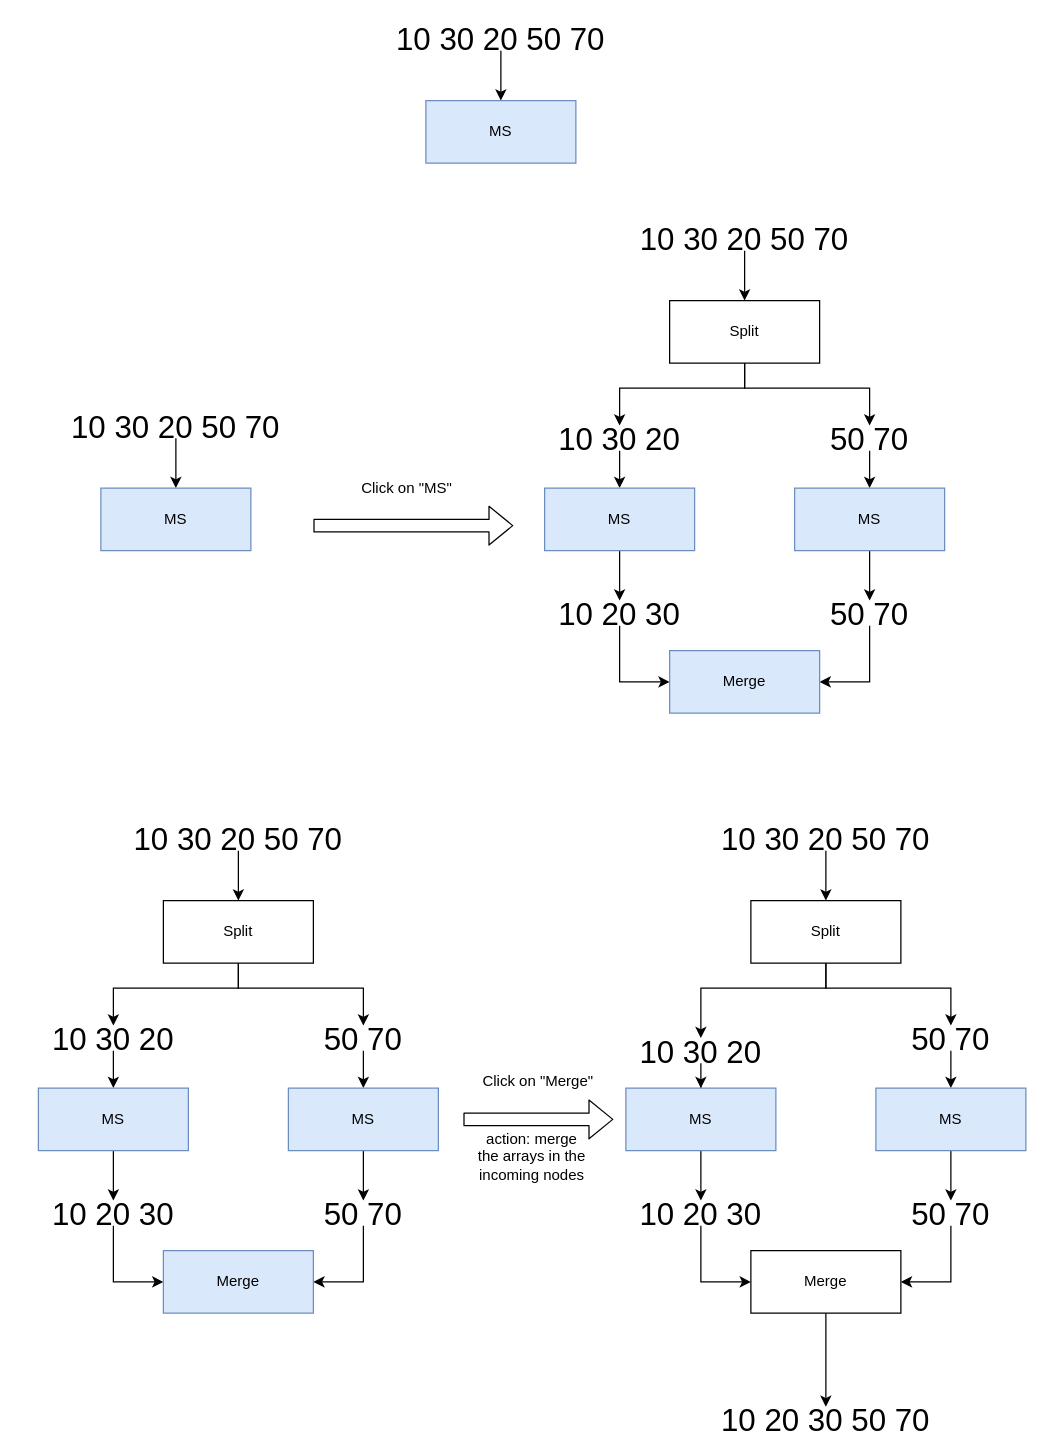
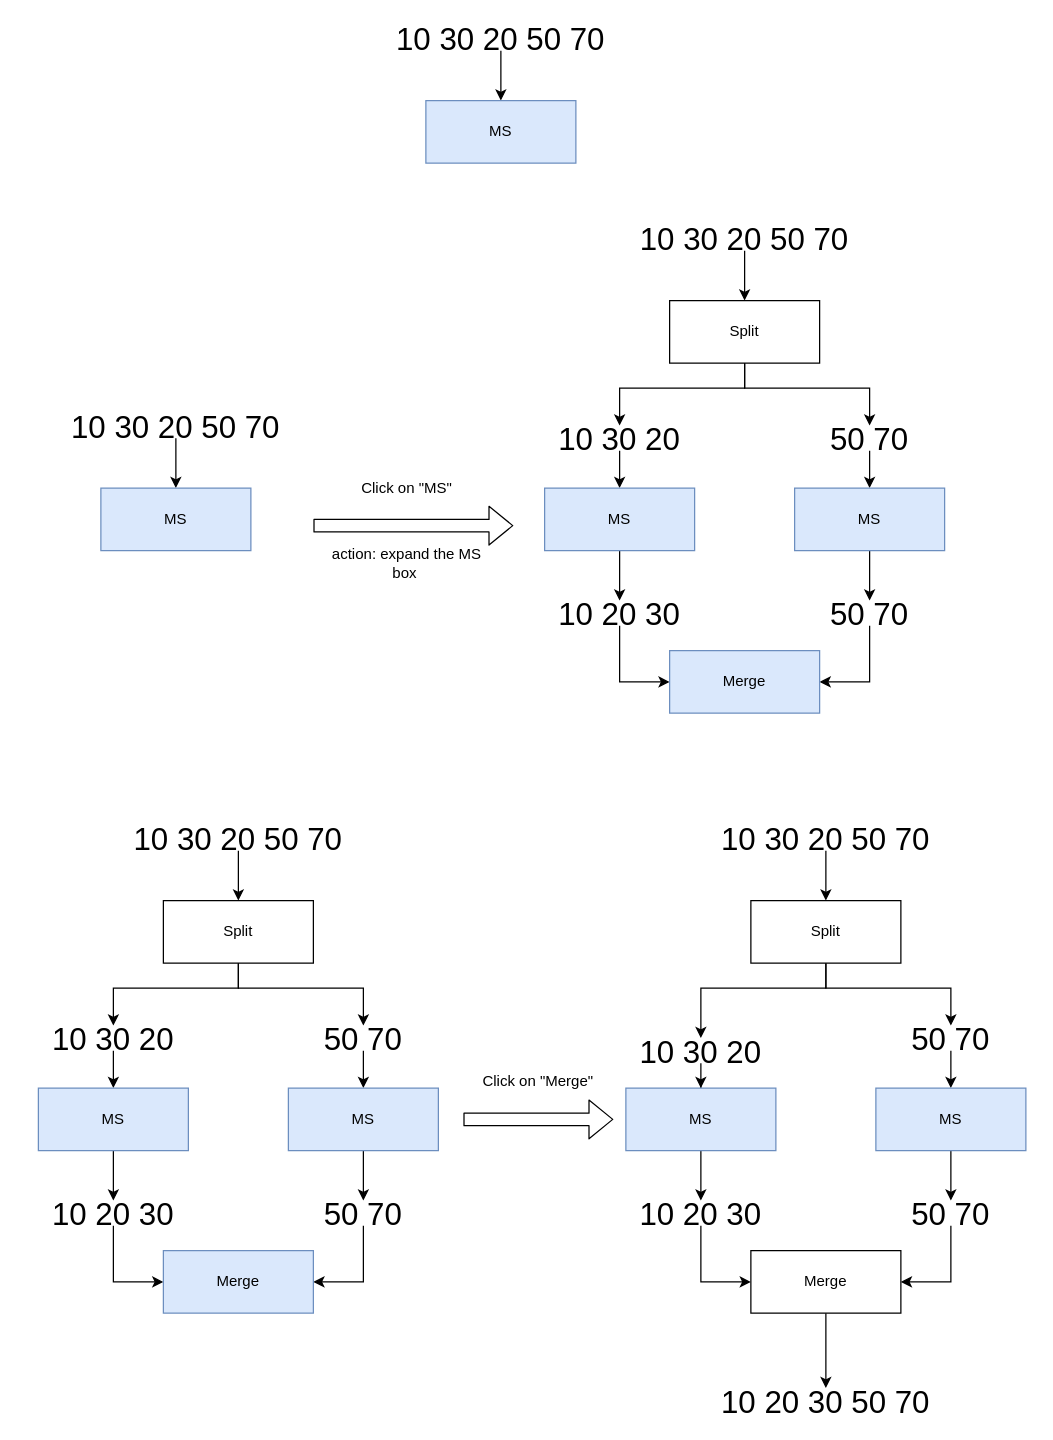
none -> (407, 563)
(532, 1157) -> none
(826, 1419) -> (826, 1401)
